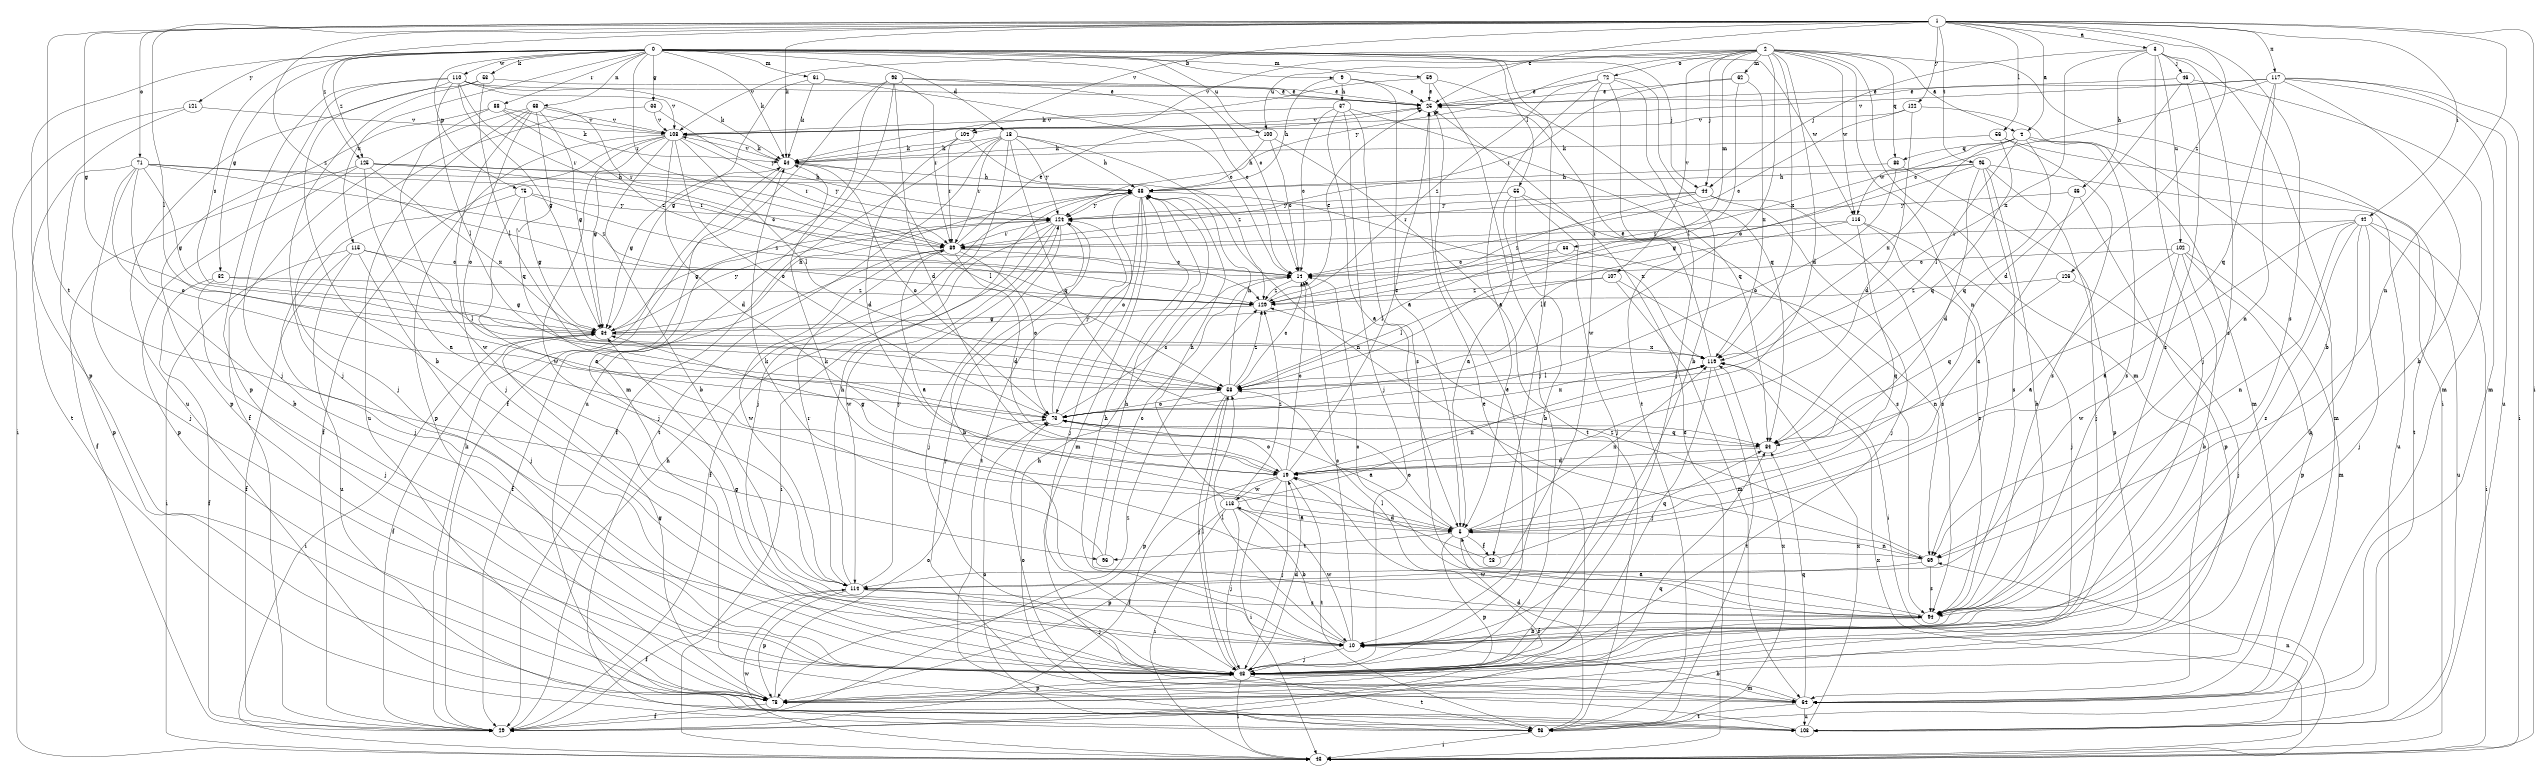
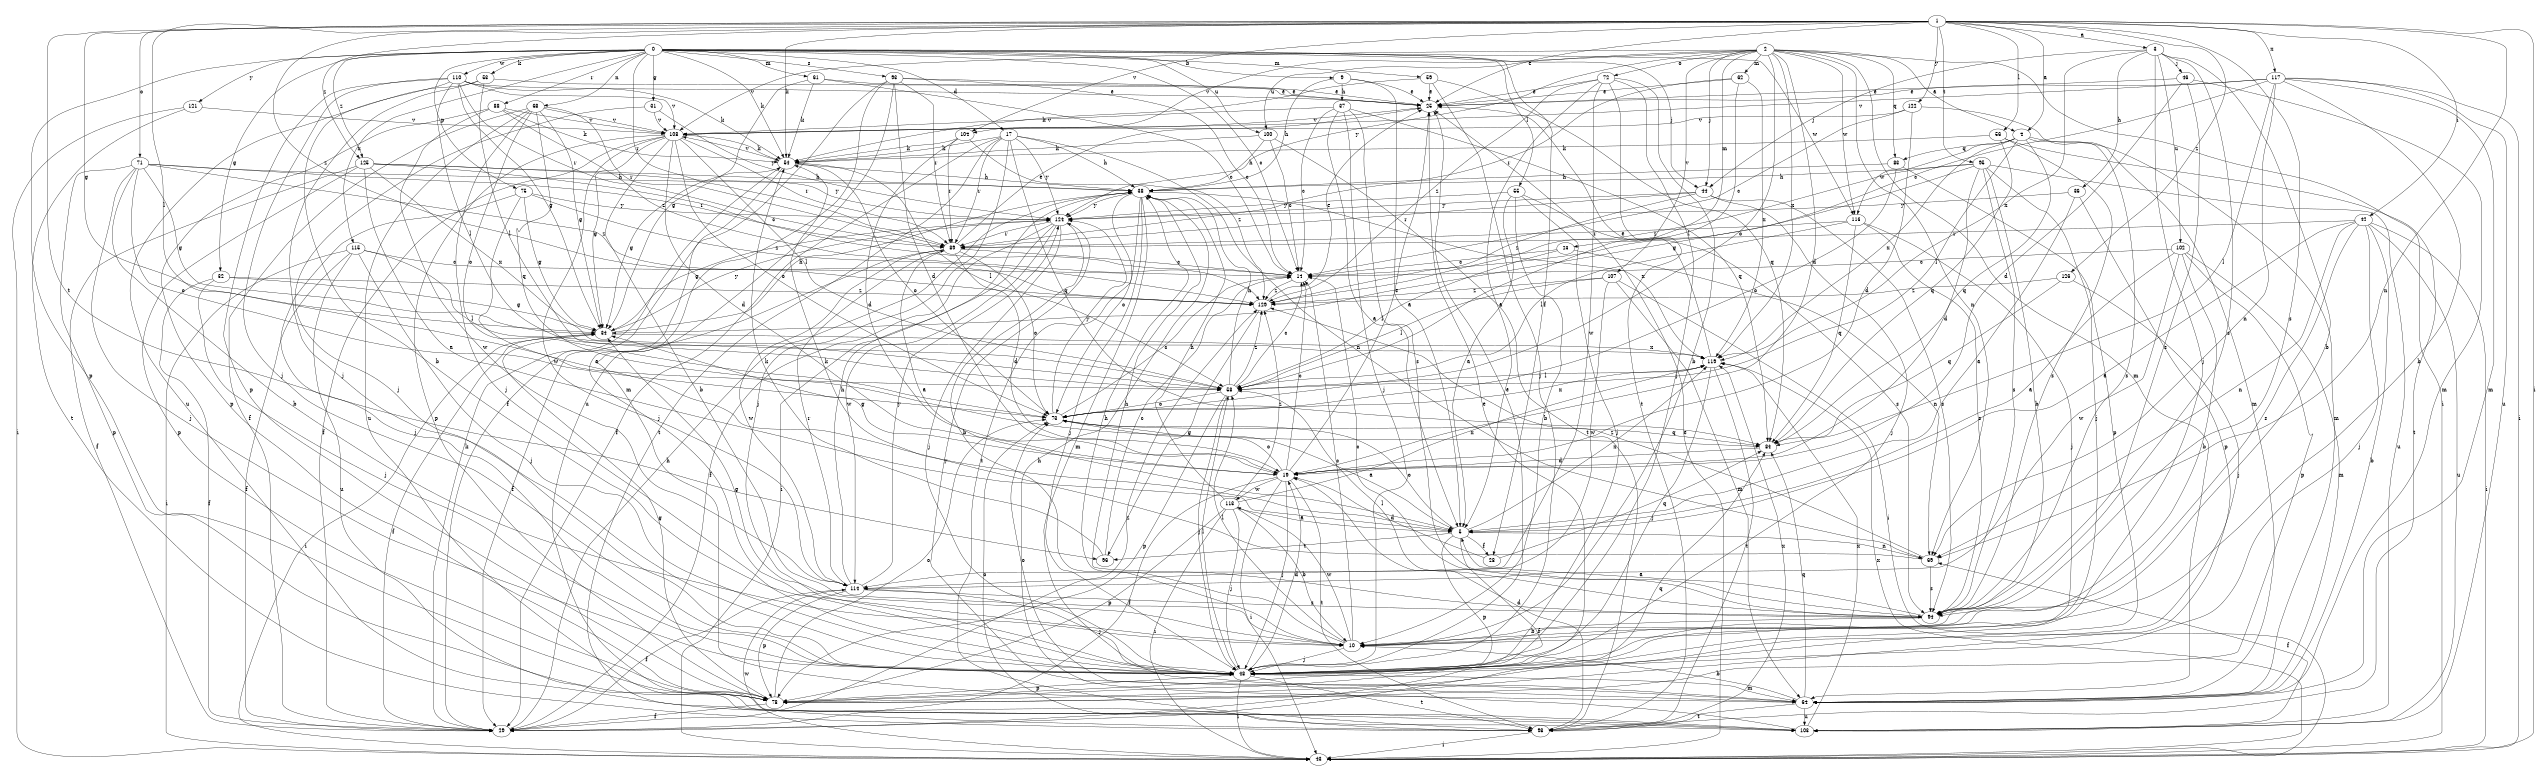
(653, 106) -> (653, 106)
(1009, 135) -> (1009, 135)
(215, 179) -> (772, 62)
(1566, 248) -> (1566, 248)
(2223, 263) -> (2223, 263)
(934, 320) -> (1193, 422)
(1796, 466) -> (1835, 341)
(1395, 576) -> (1133, 578)
(2012, 621) -> (2287, 678)
(2288, 646) -> (2288, 646)
